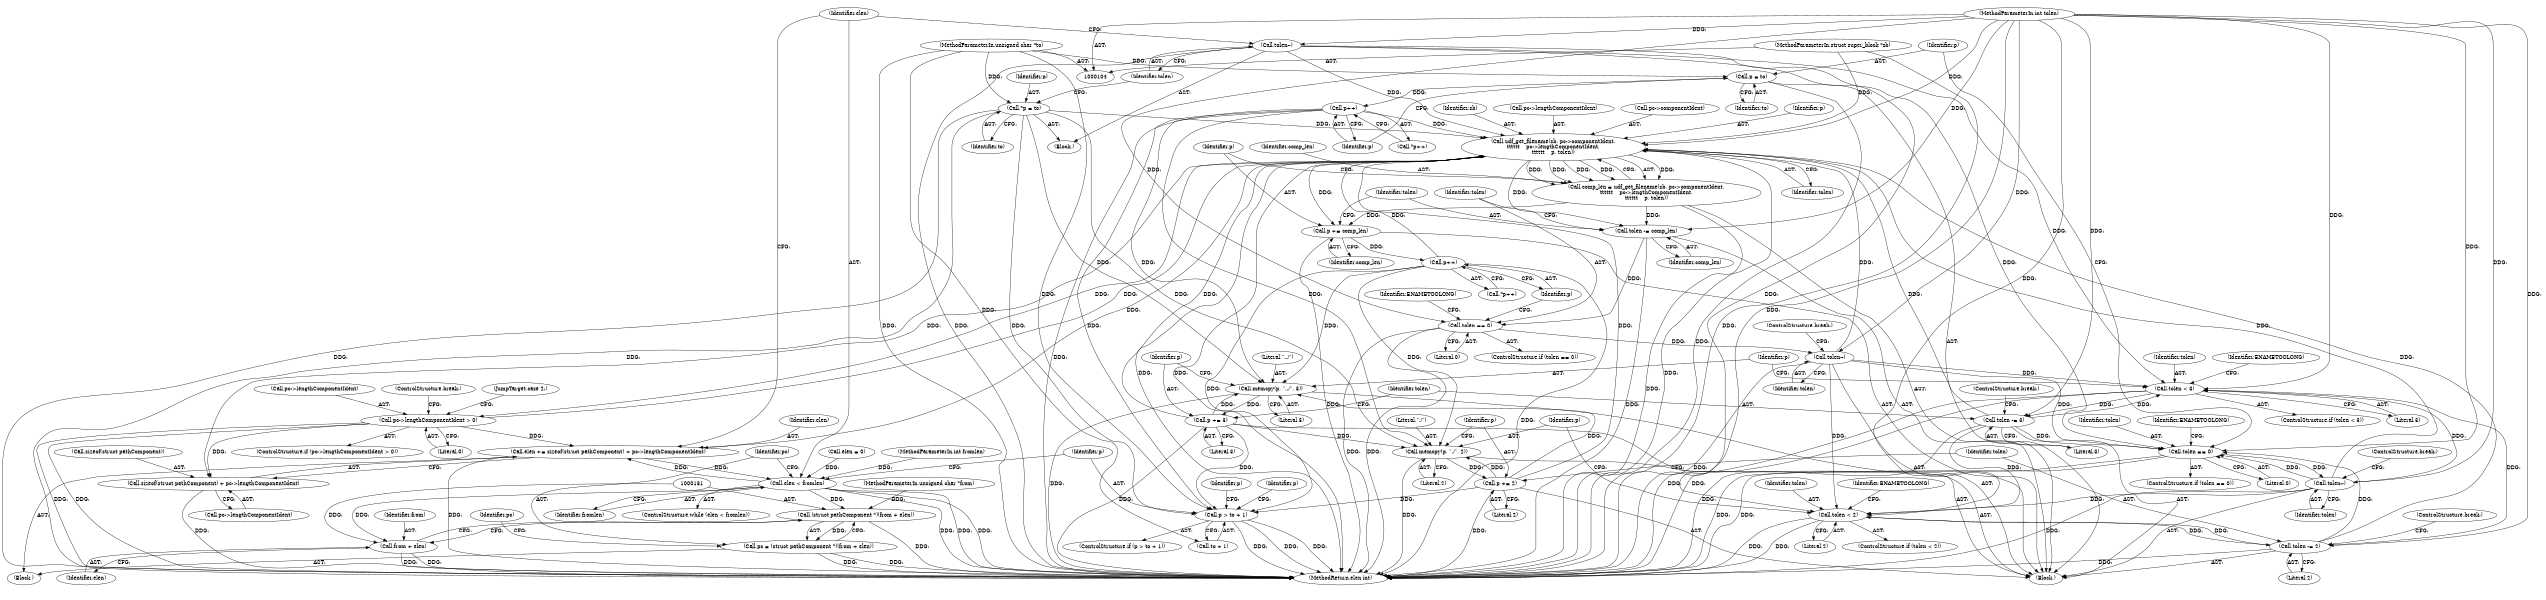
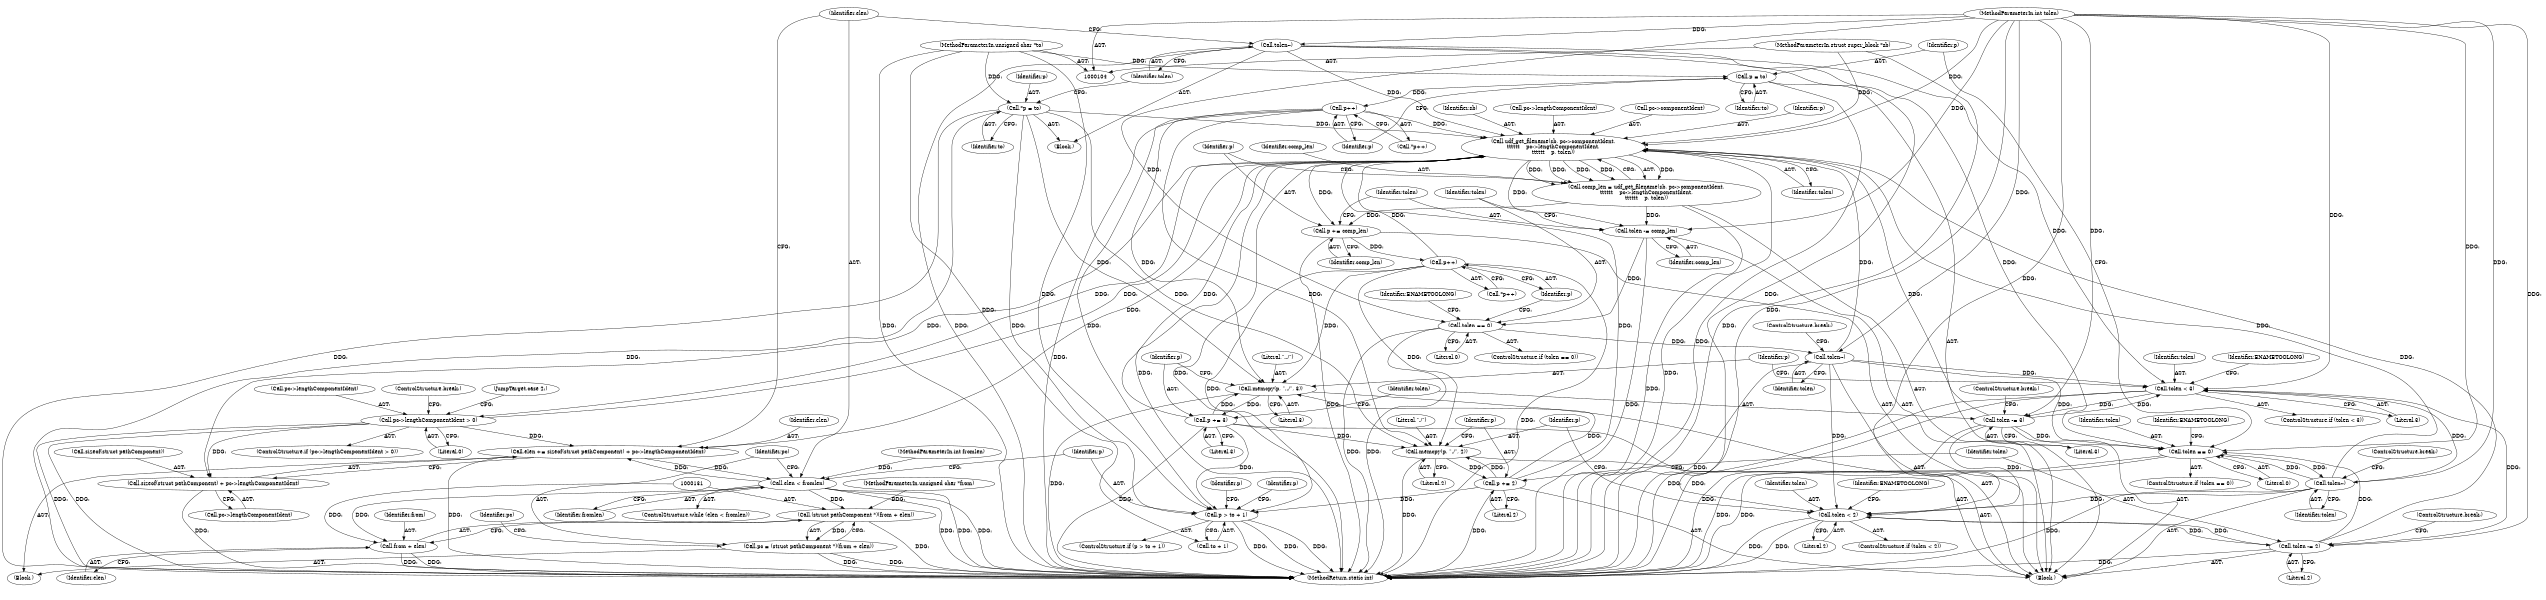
(847, 452) -> none
(466, 531) -> (466, 531)
(1341, 578) -> (1341, 578)
